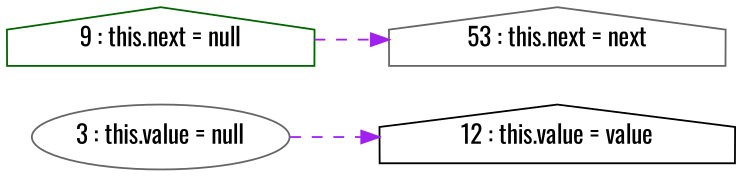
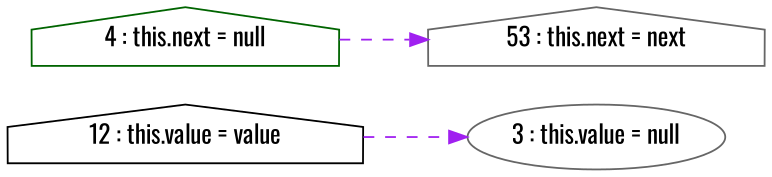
(161, 40) -> (185, 40)
(326, 137) -> (406, 137)
